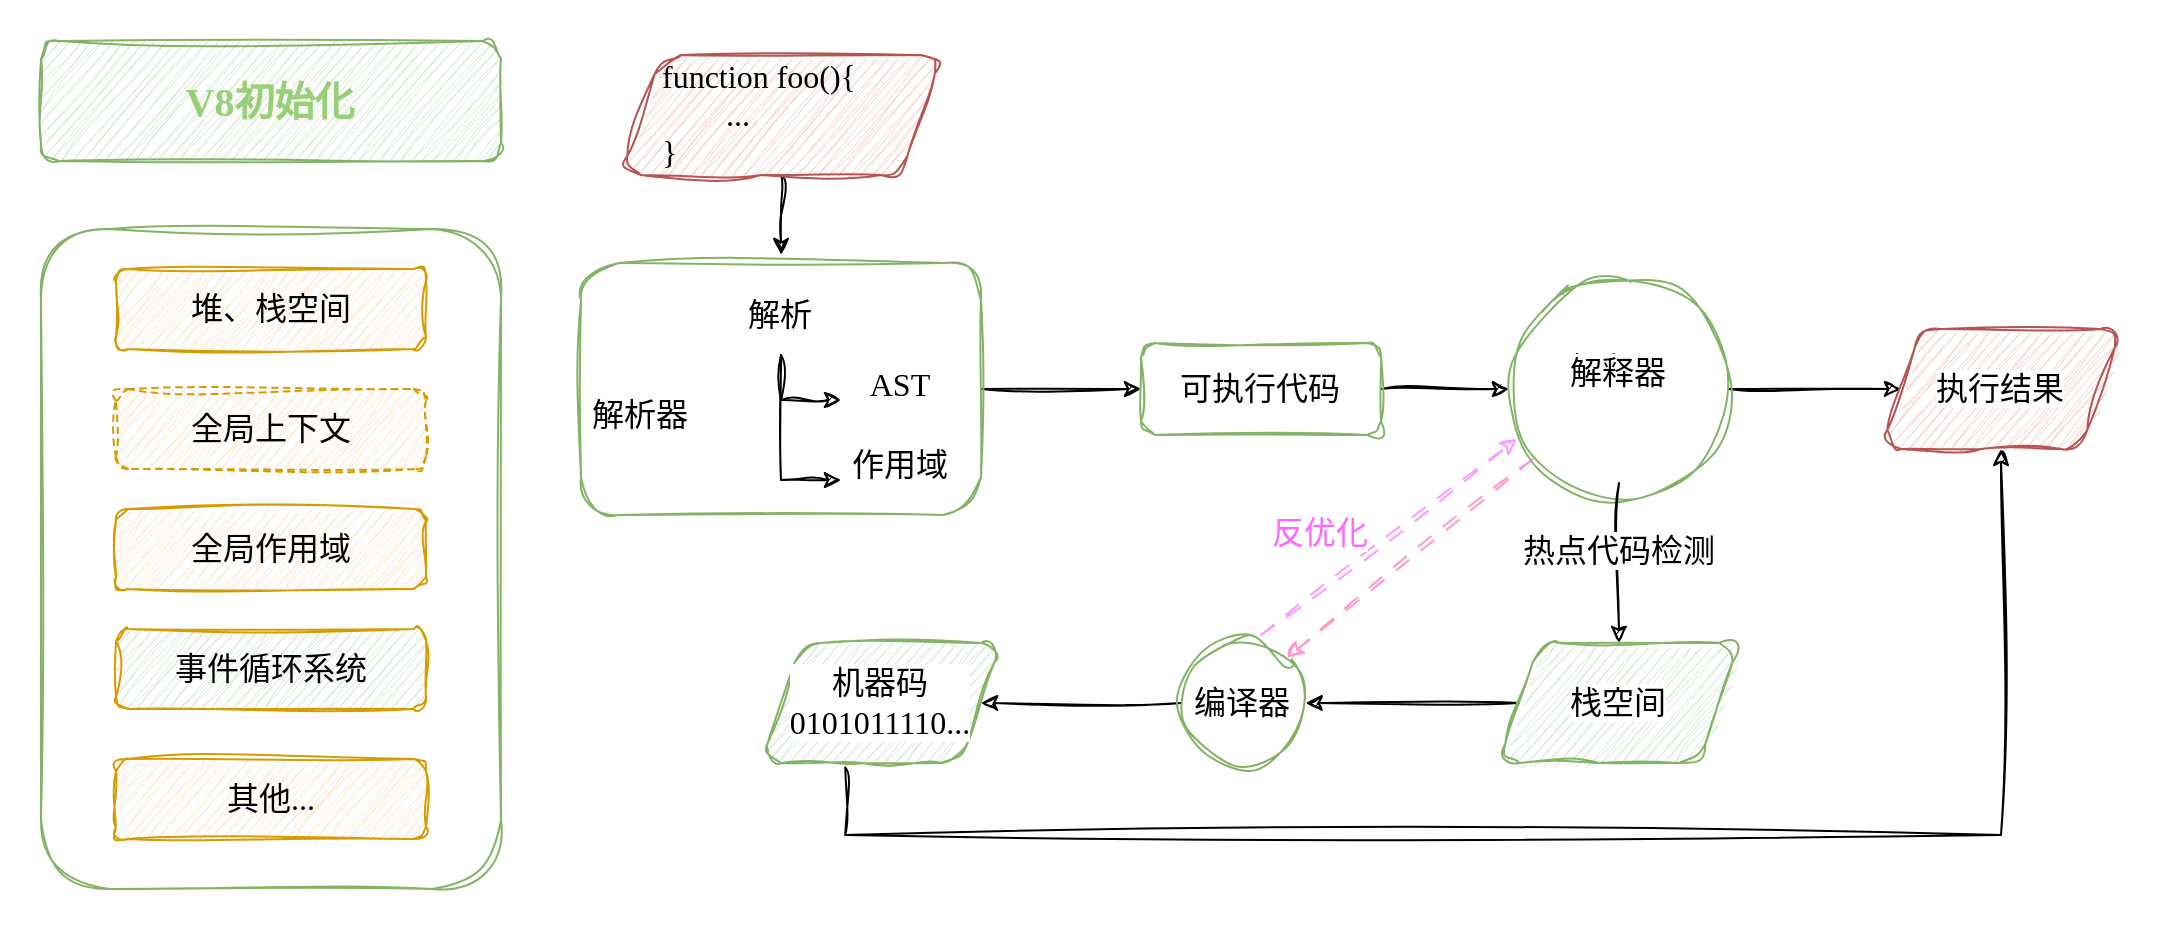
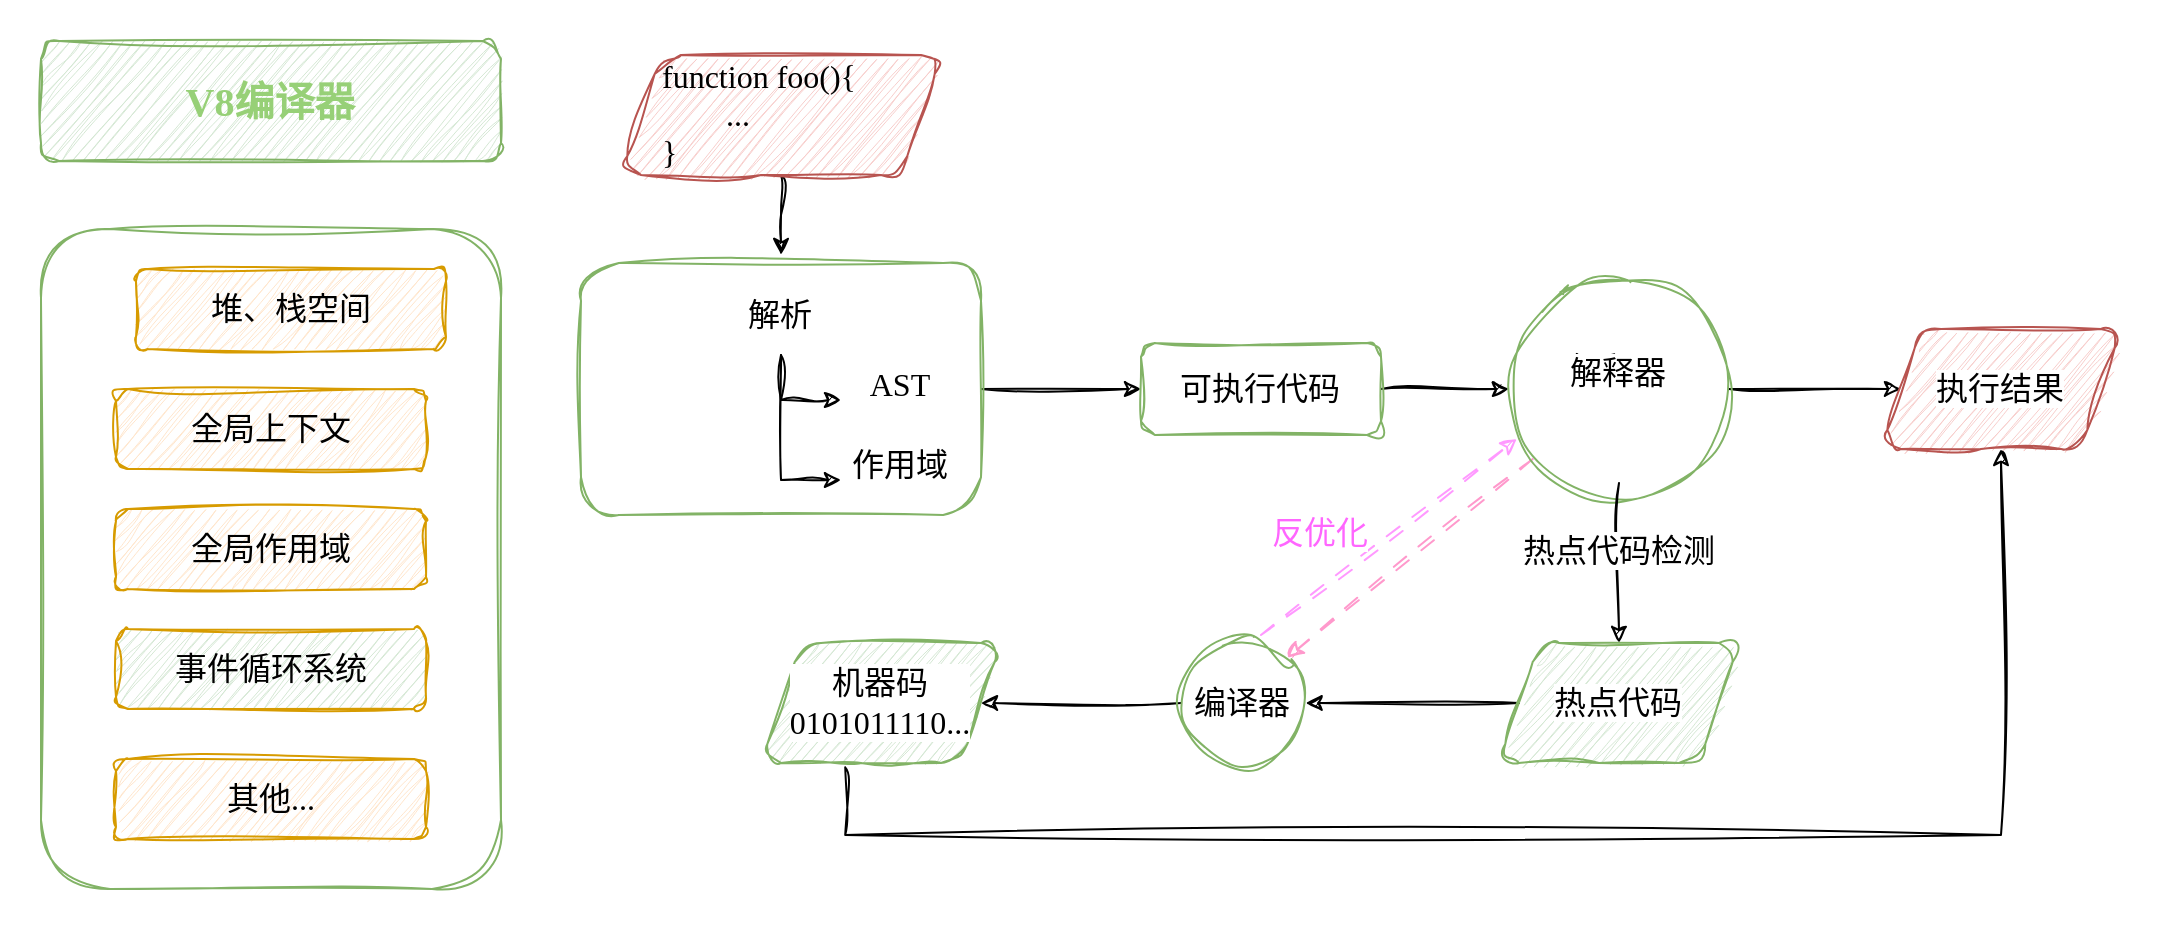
(271, 101) -> (271, 101)
(271, 309) -> (291, 309)
(641, 415) -> none
(271, 429) -> (271, 429)
(1619, 703) -> (1619, 703)
